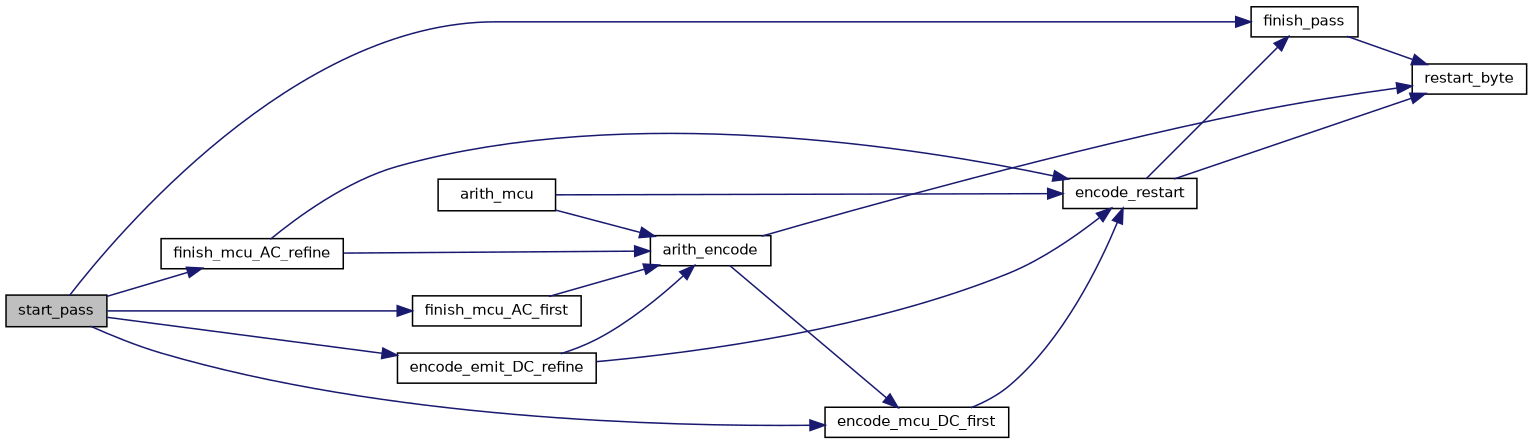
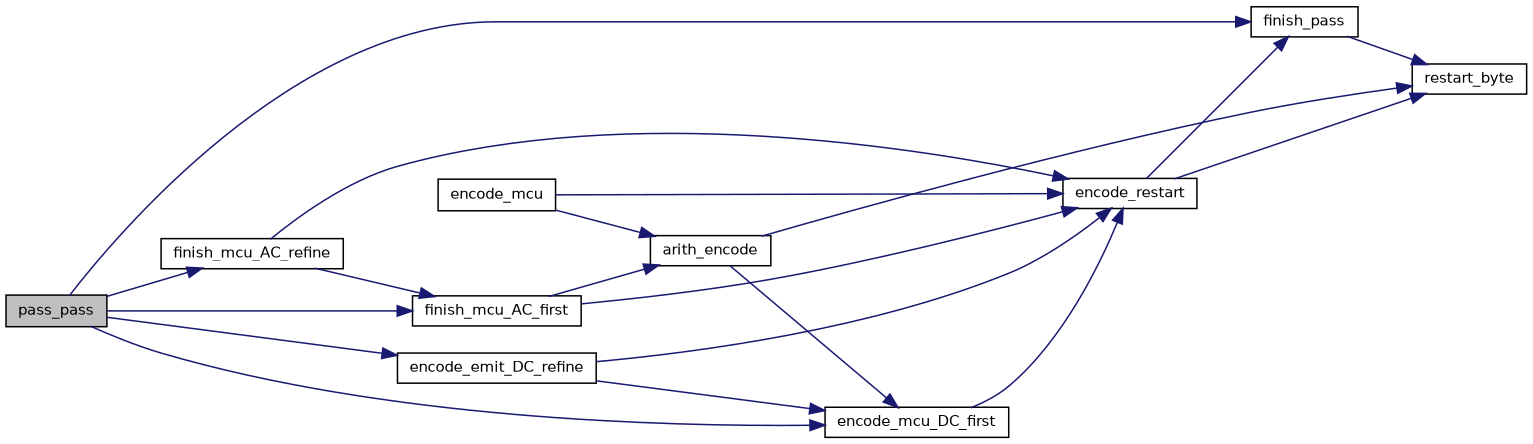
(497, 195) -> (497, 195)
(489, 252) -> (367, 281)
none -> (824, 269)
(56, 311) -> (56, 311)
(626, 322) -> (703, 395)
